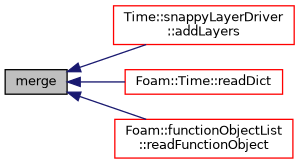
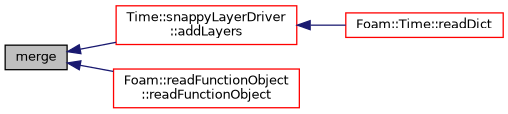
(103, 82) -> (328, 25)
(204, 139) -> (206, 88)
